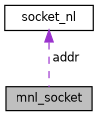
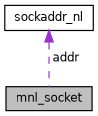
(49, 18) -> (49, 18)
